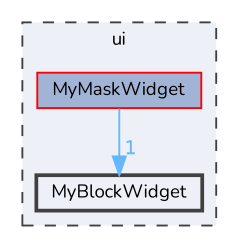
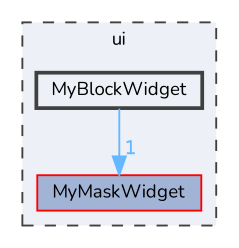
(119, 132) -> (119, 132)
